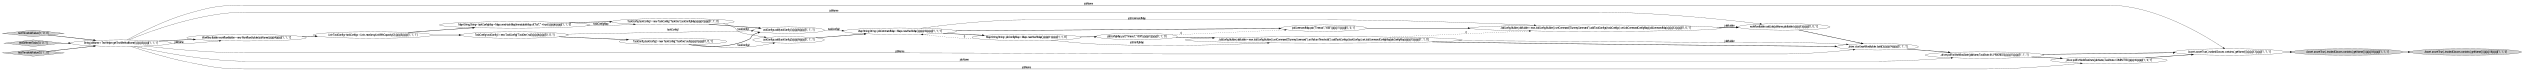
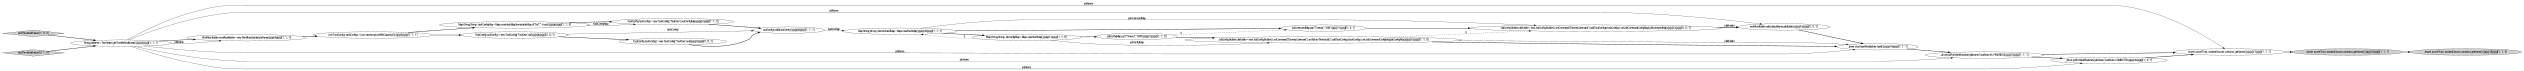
(789, 40) -> none
(33, 43) -> none
